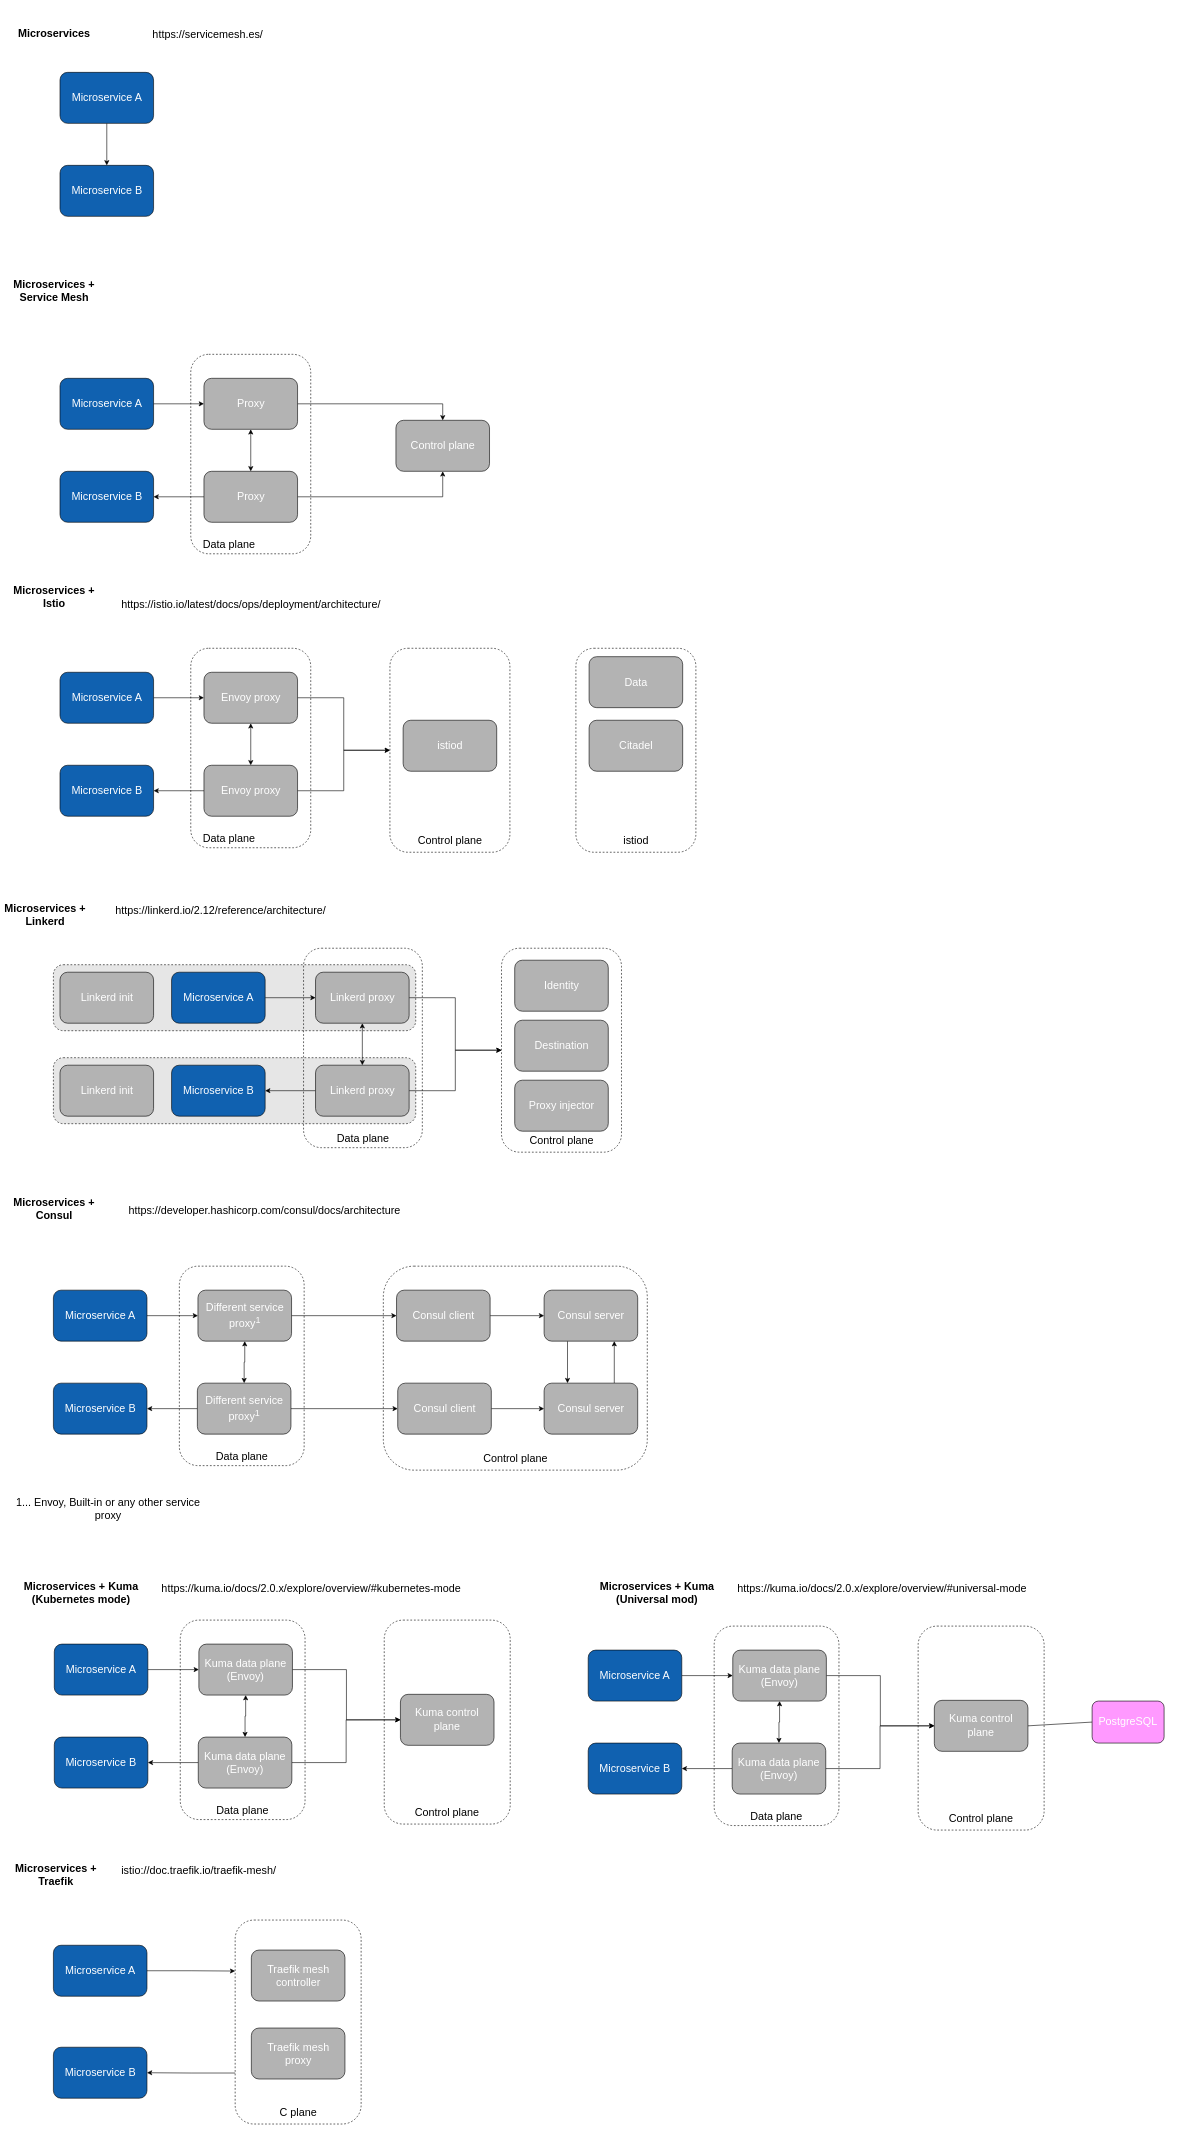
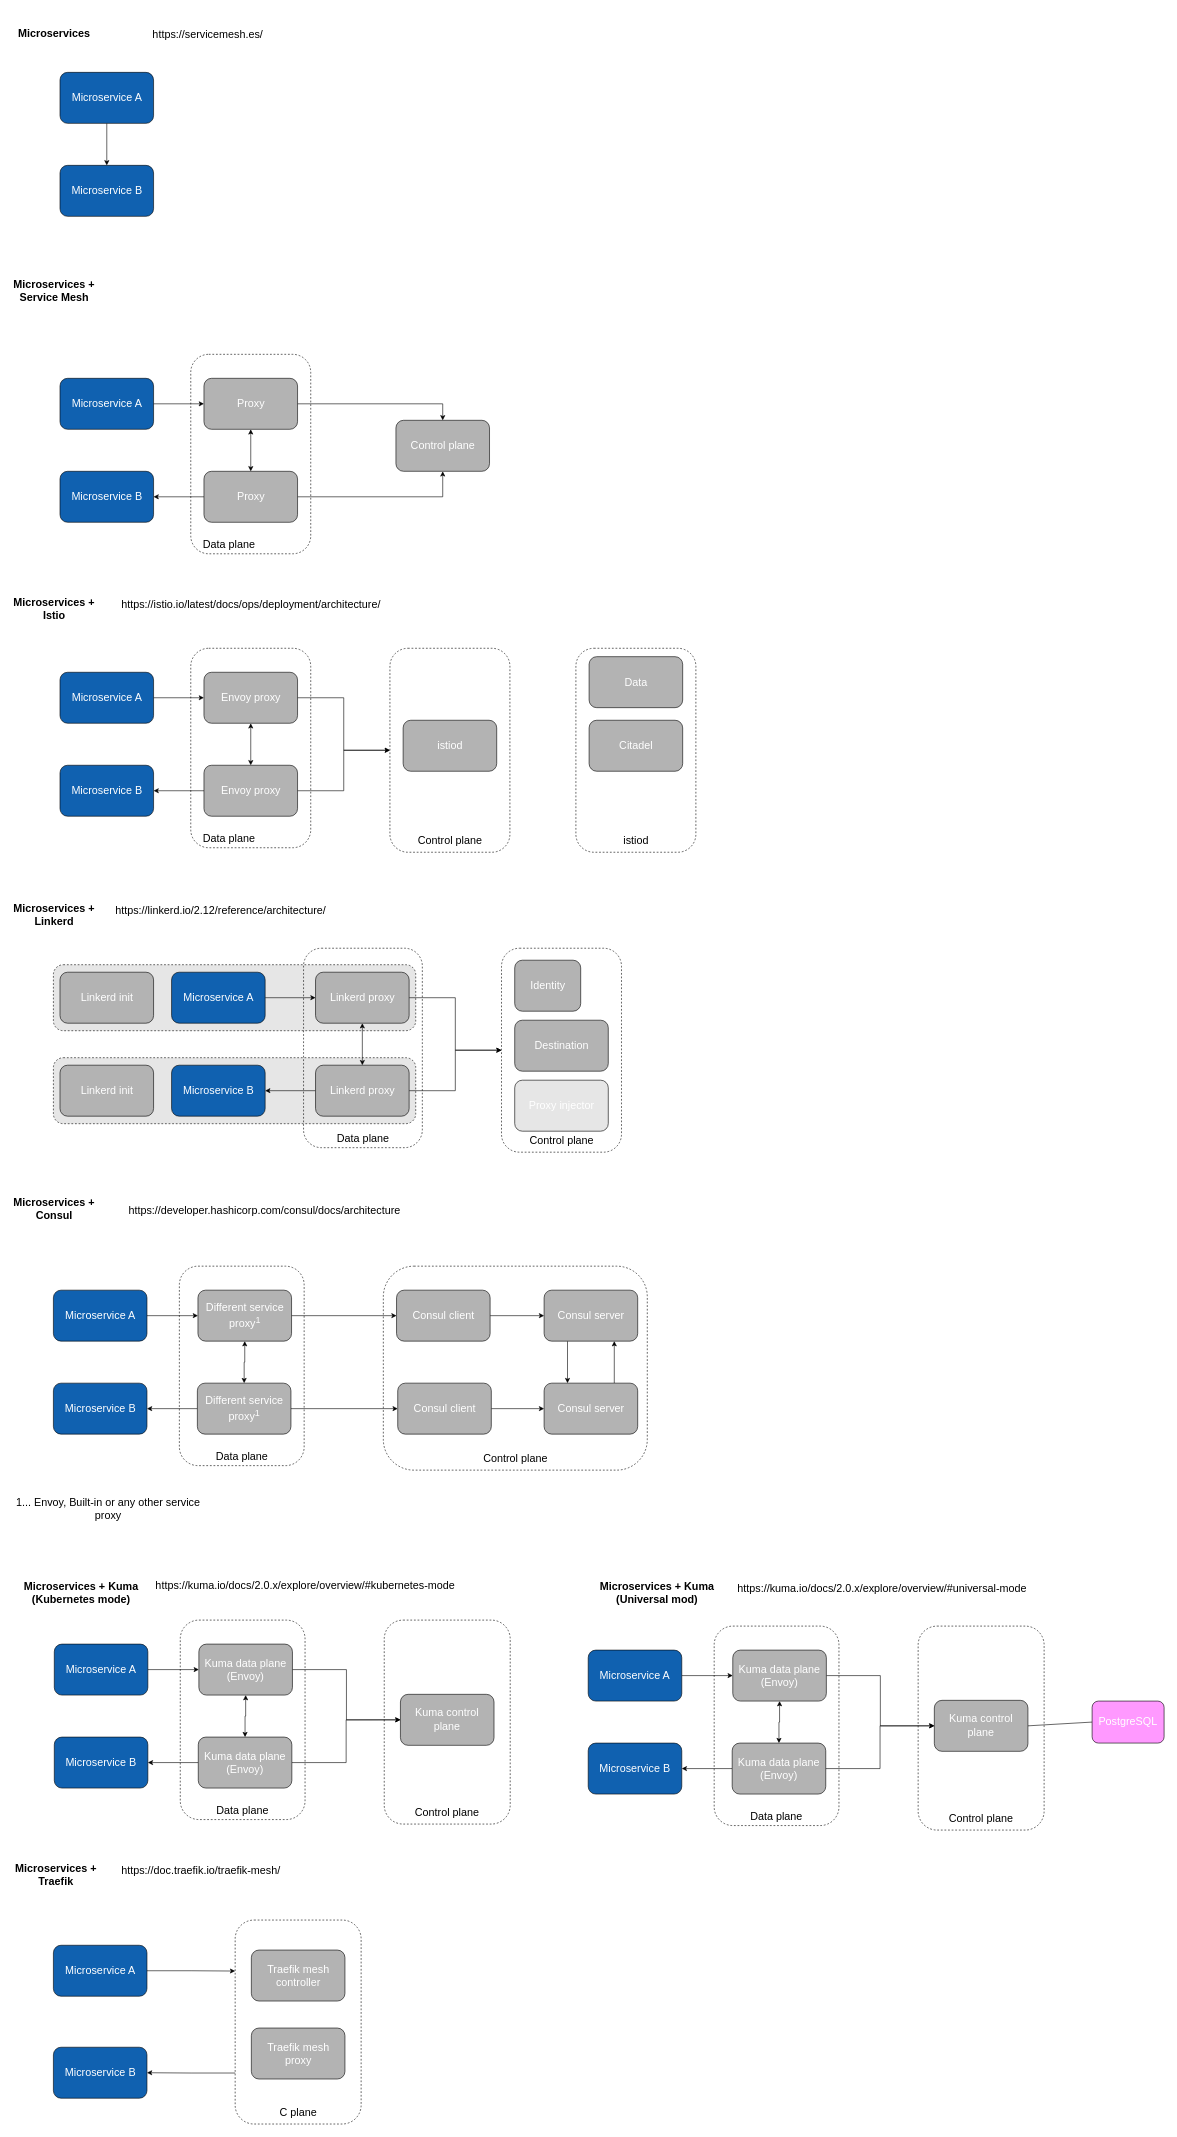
(54, 597) -> (54, 609)
(45, 915) -> (54, 915)
(562, 986) -> (548, 986)
(562, 1106) -> (562, 1106)
(320, 1593) -> (314, 1590)
(187, 1869) -> (188, 1869)
